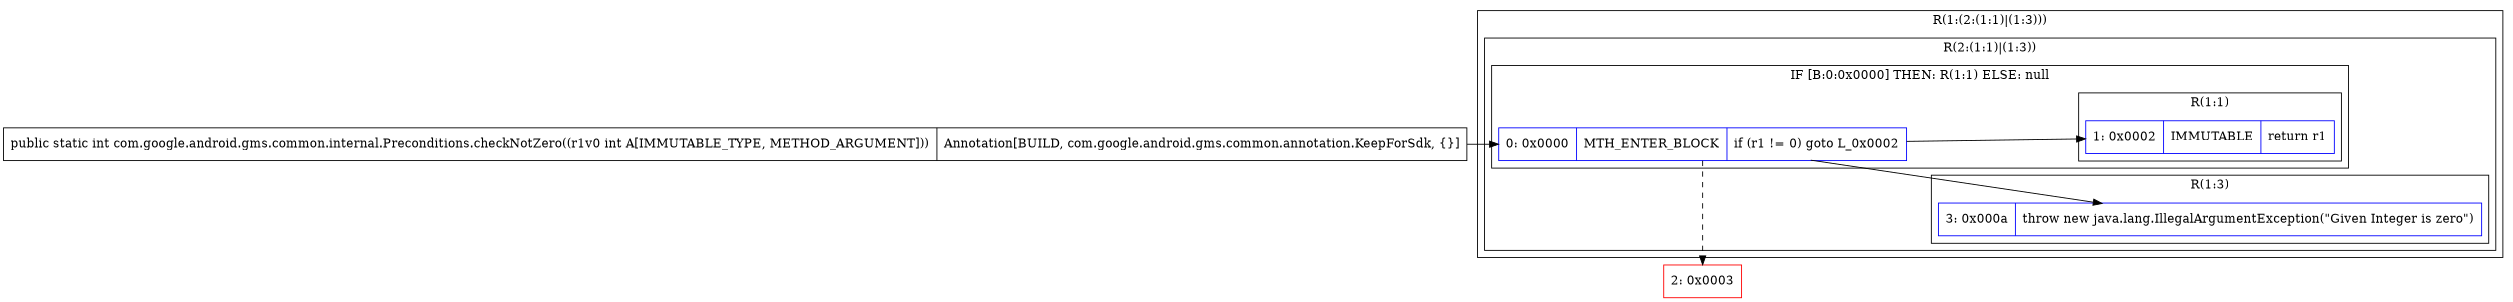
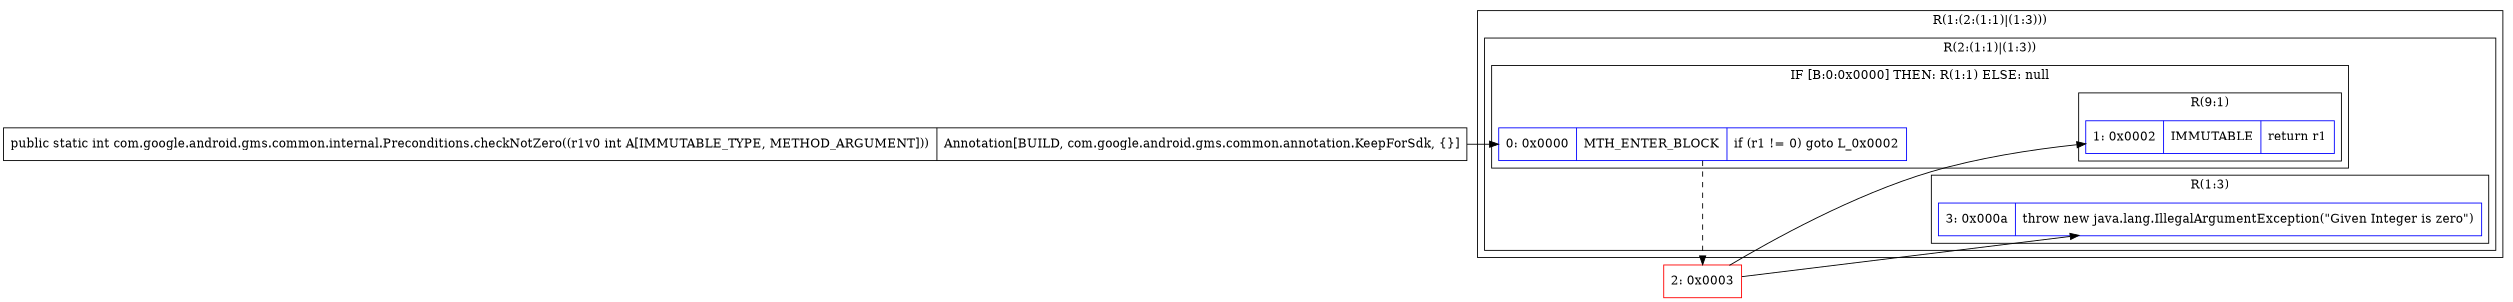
(2210, 103) -> (2210, 103)
(1992, 140) -> (1896, 184)
(1952, 181) -> (1849, 264)
